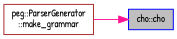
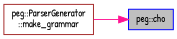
(151, 19) -> (151, 19)
